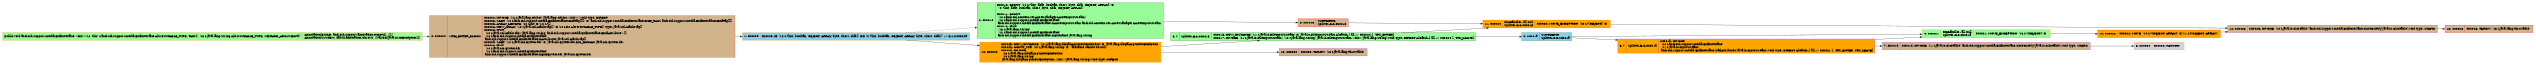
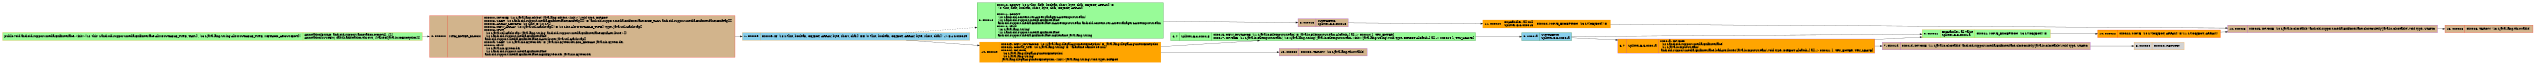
(1323, 23) -> (1323, 23)
(1444, 30) -> none
(1957, 32) -> (1957, 32)
